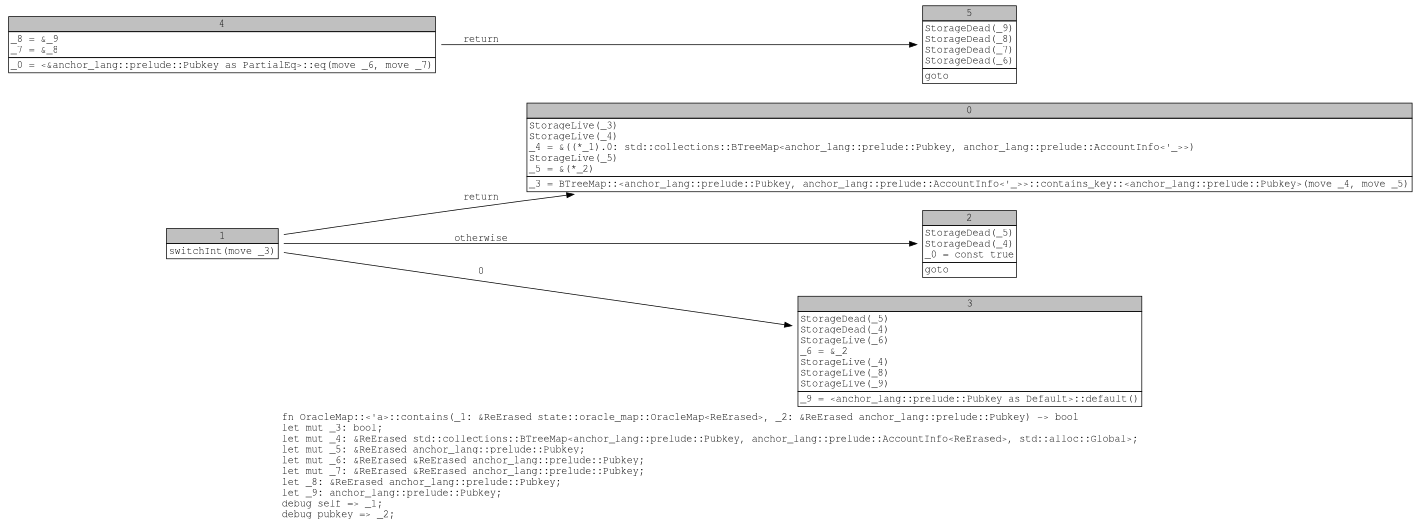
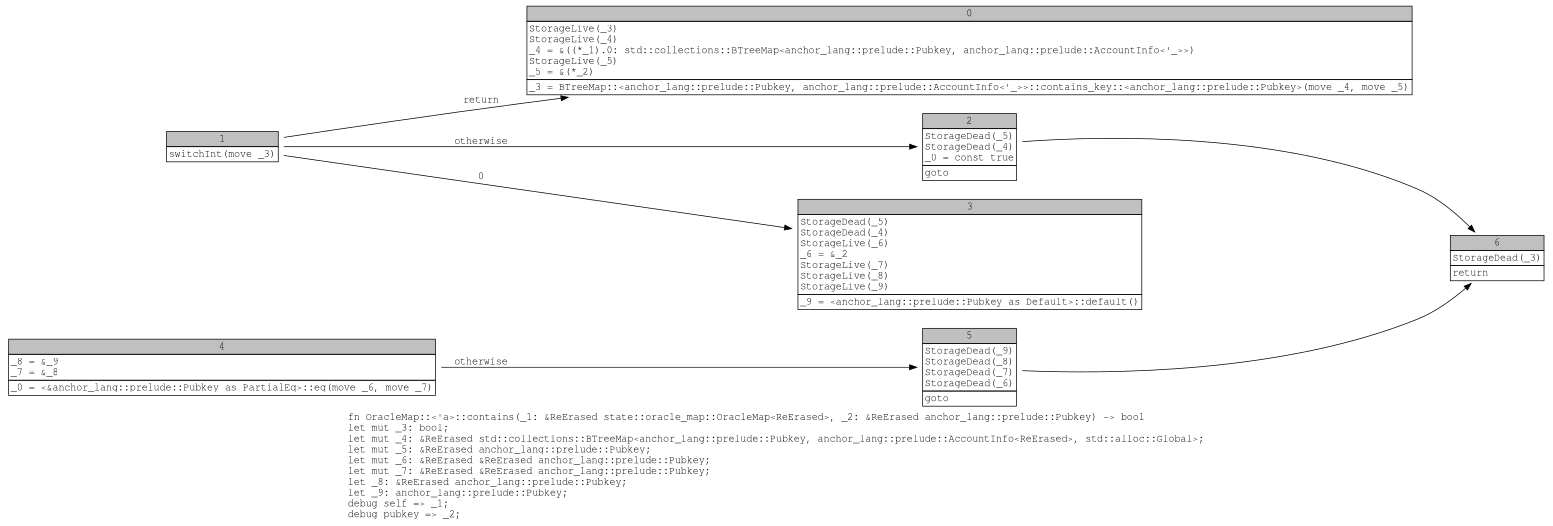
(481, 39) -> (481, 362)
none -> (1497, 258)
(845, 362) -> (845, 265)
